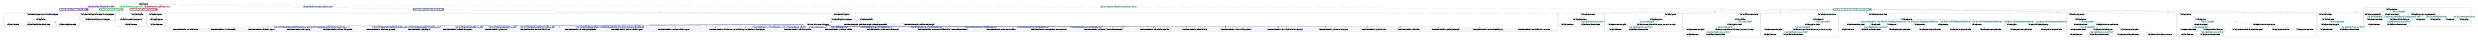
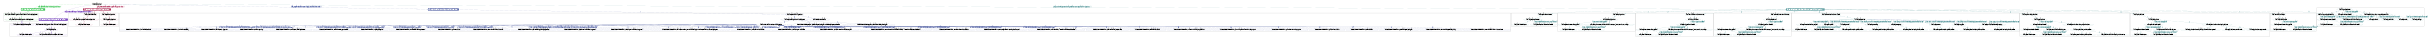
(53, 22) -> (22, 22)
